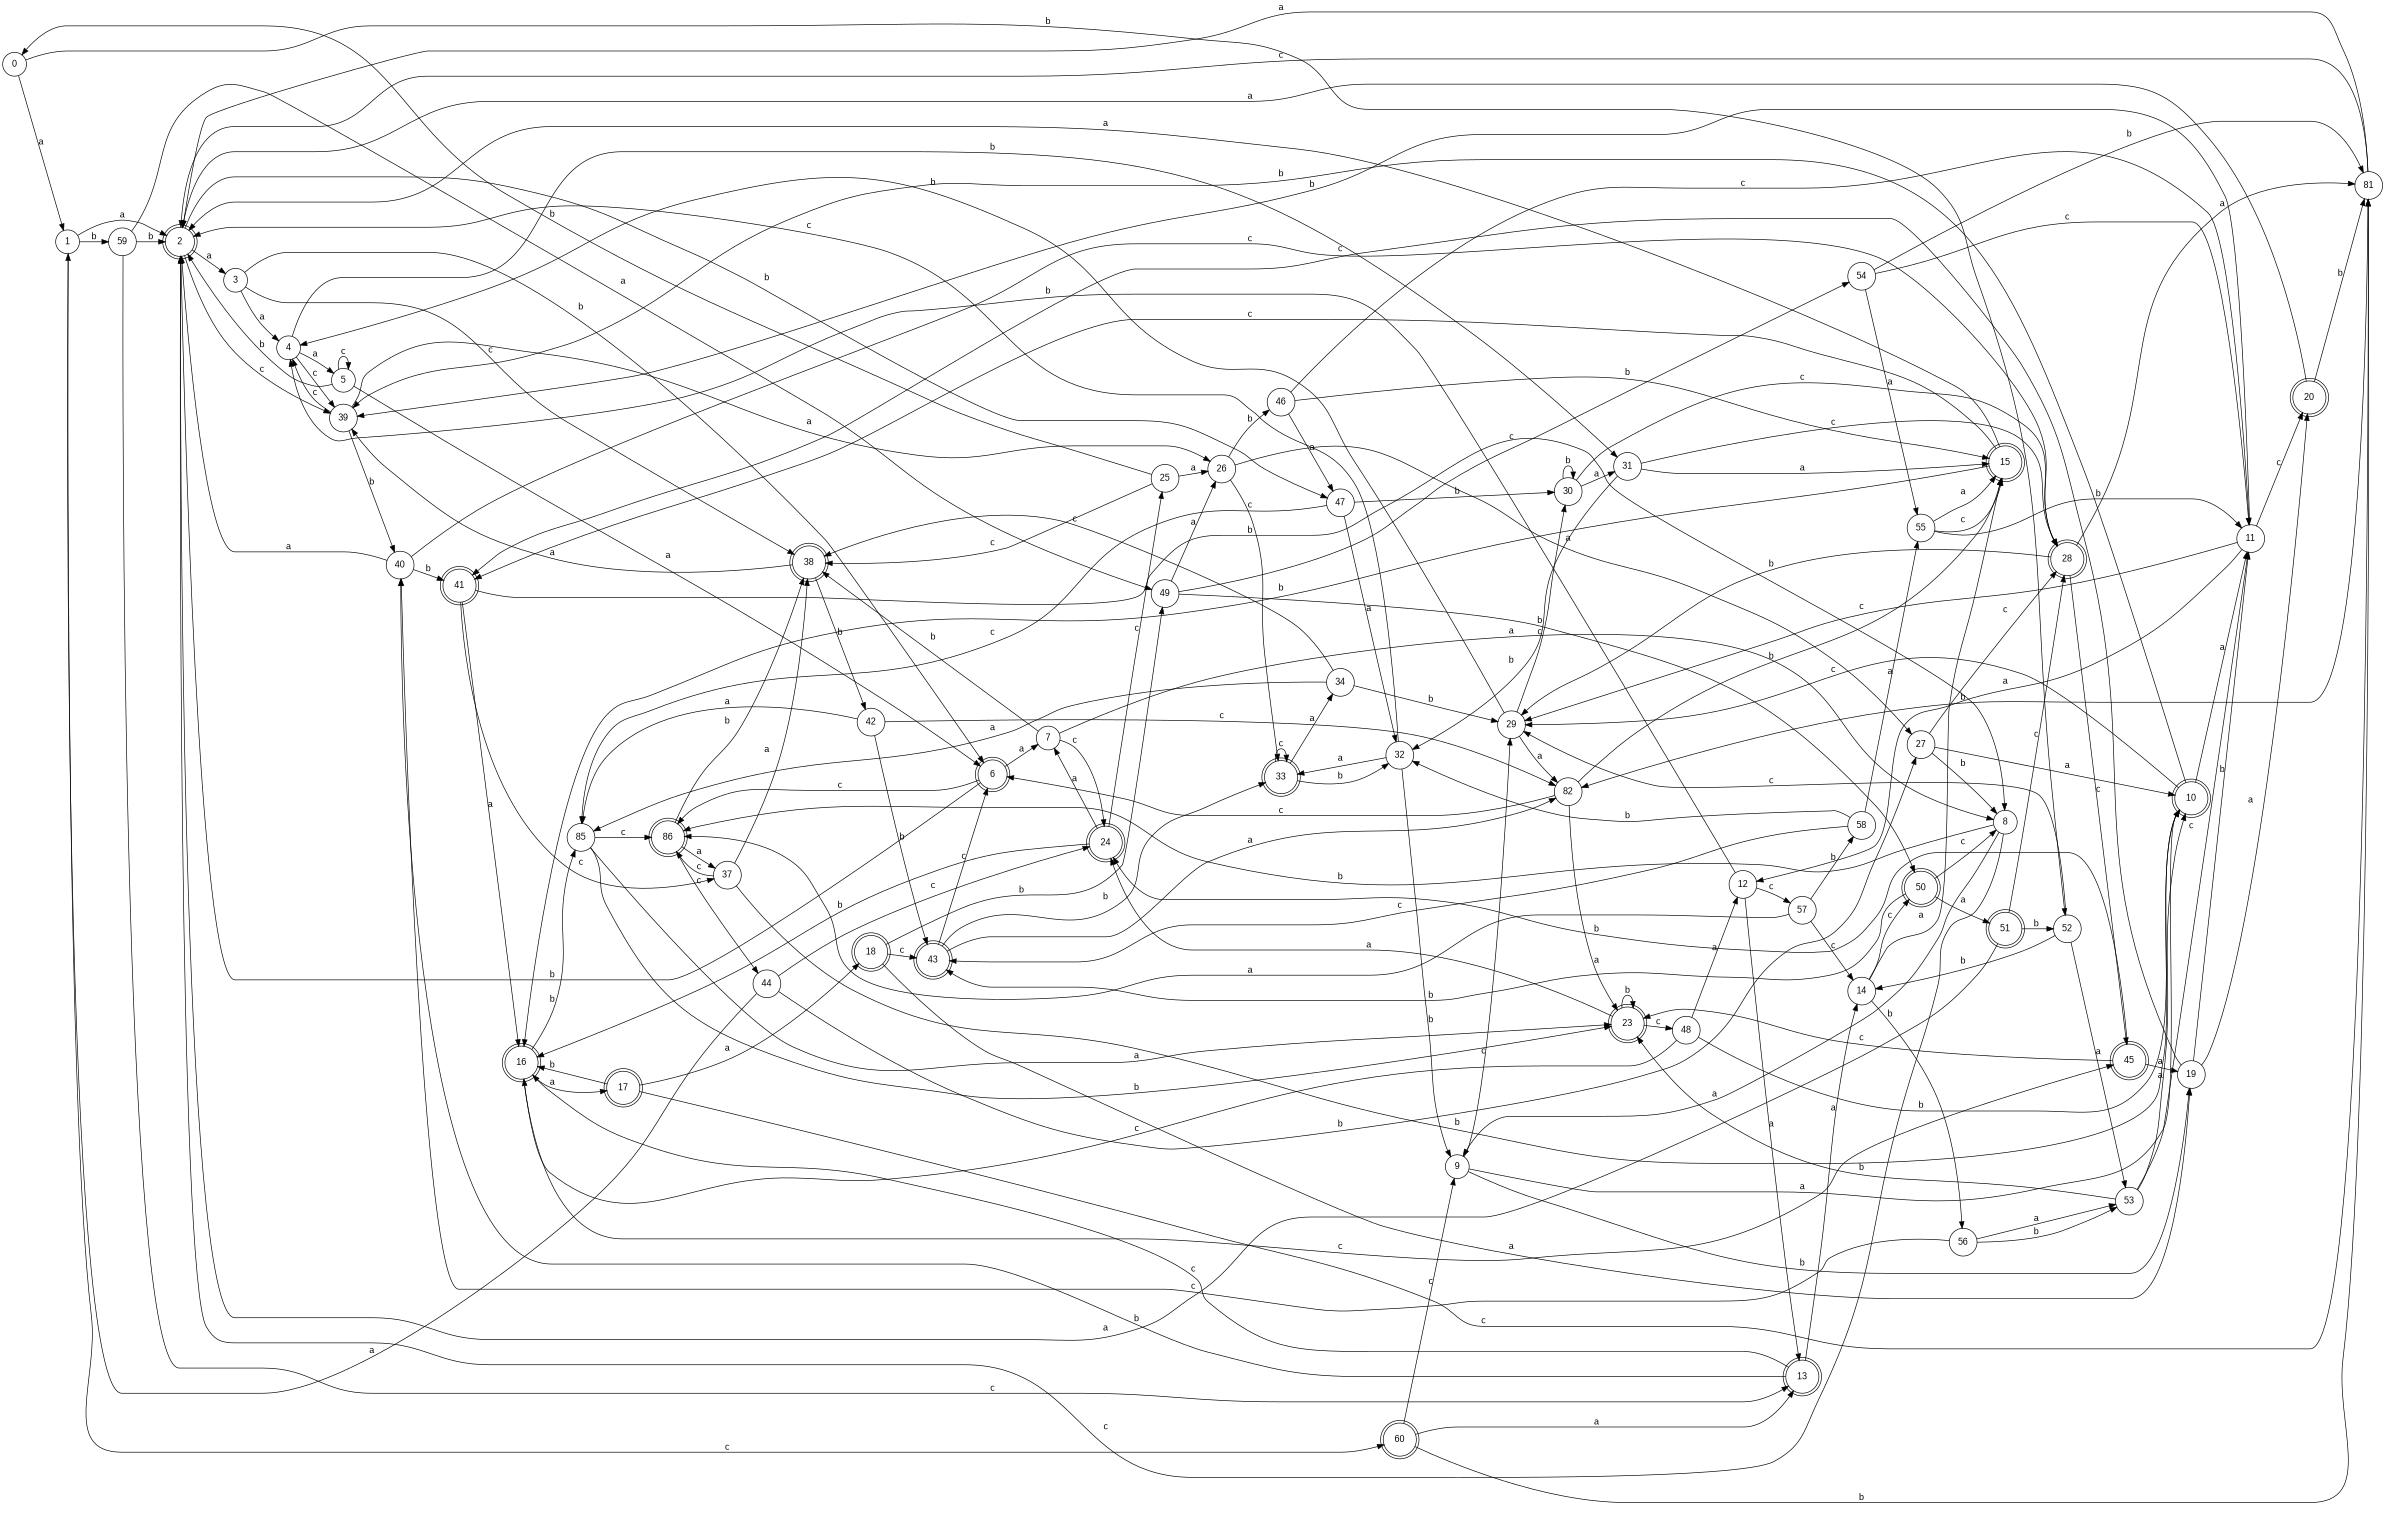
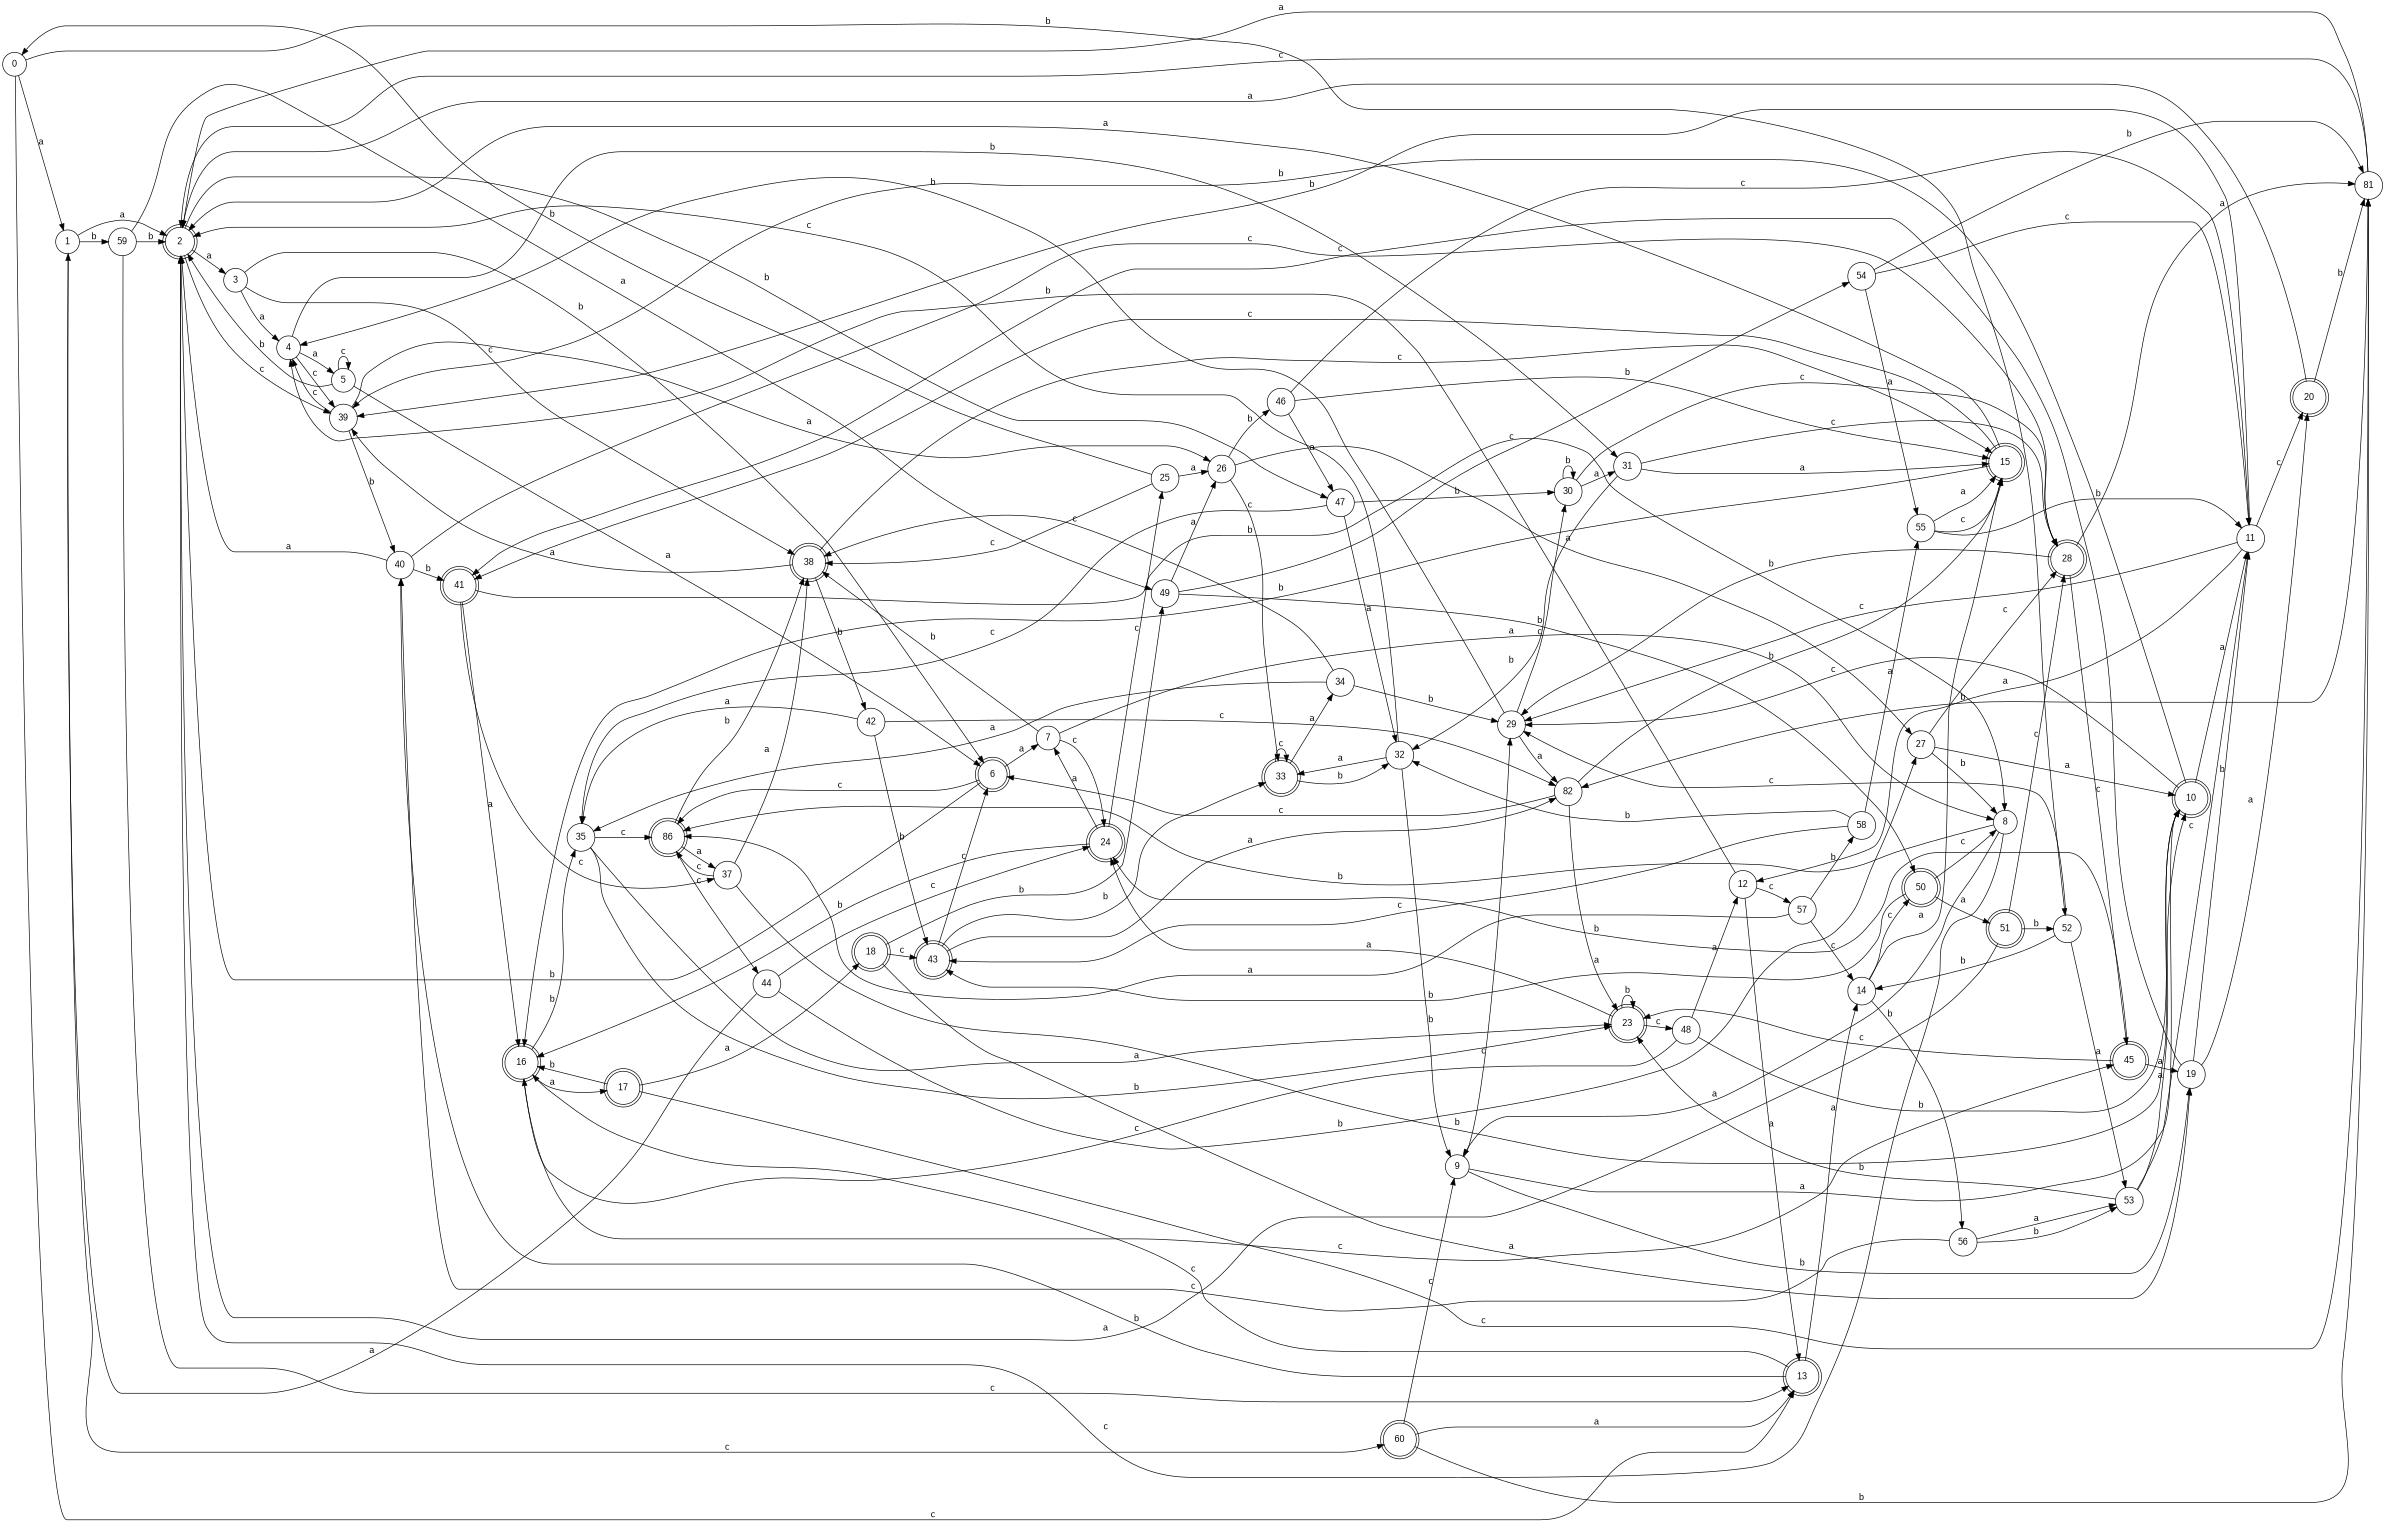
none -> (1385, 362)
(581, 837) -> (581, 837)
none -> (231, 1520)
